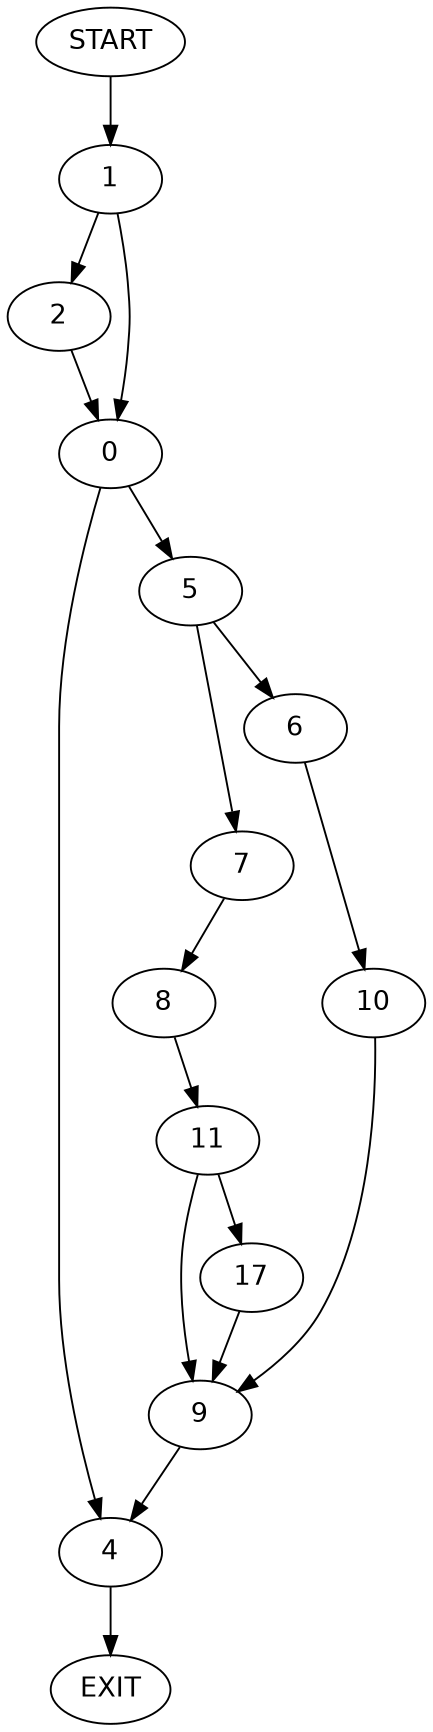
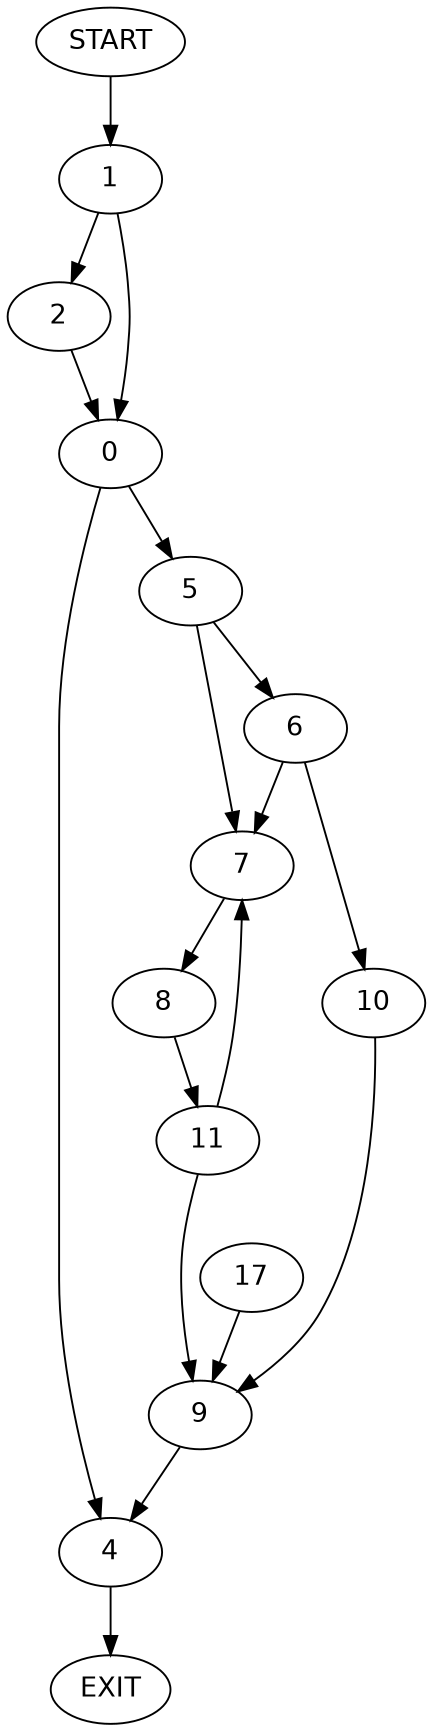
none -> (272, 788)
(227, 1200) -> (236, 1014)
